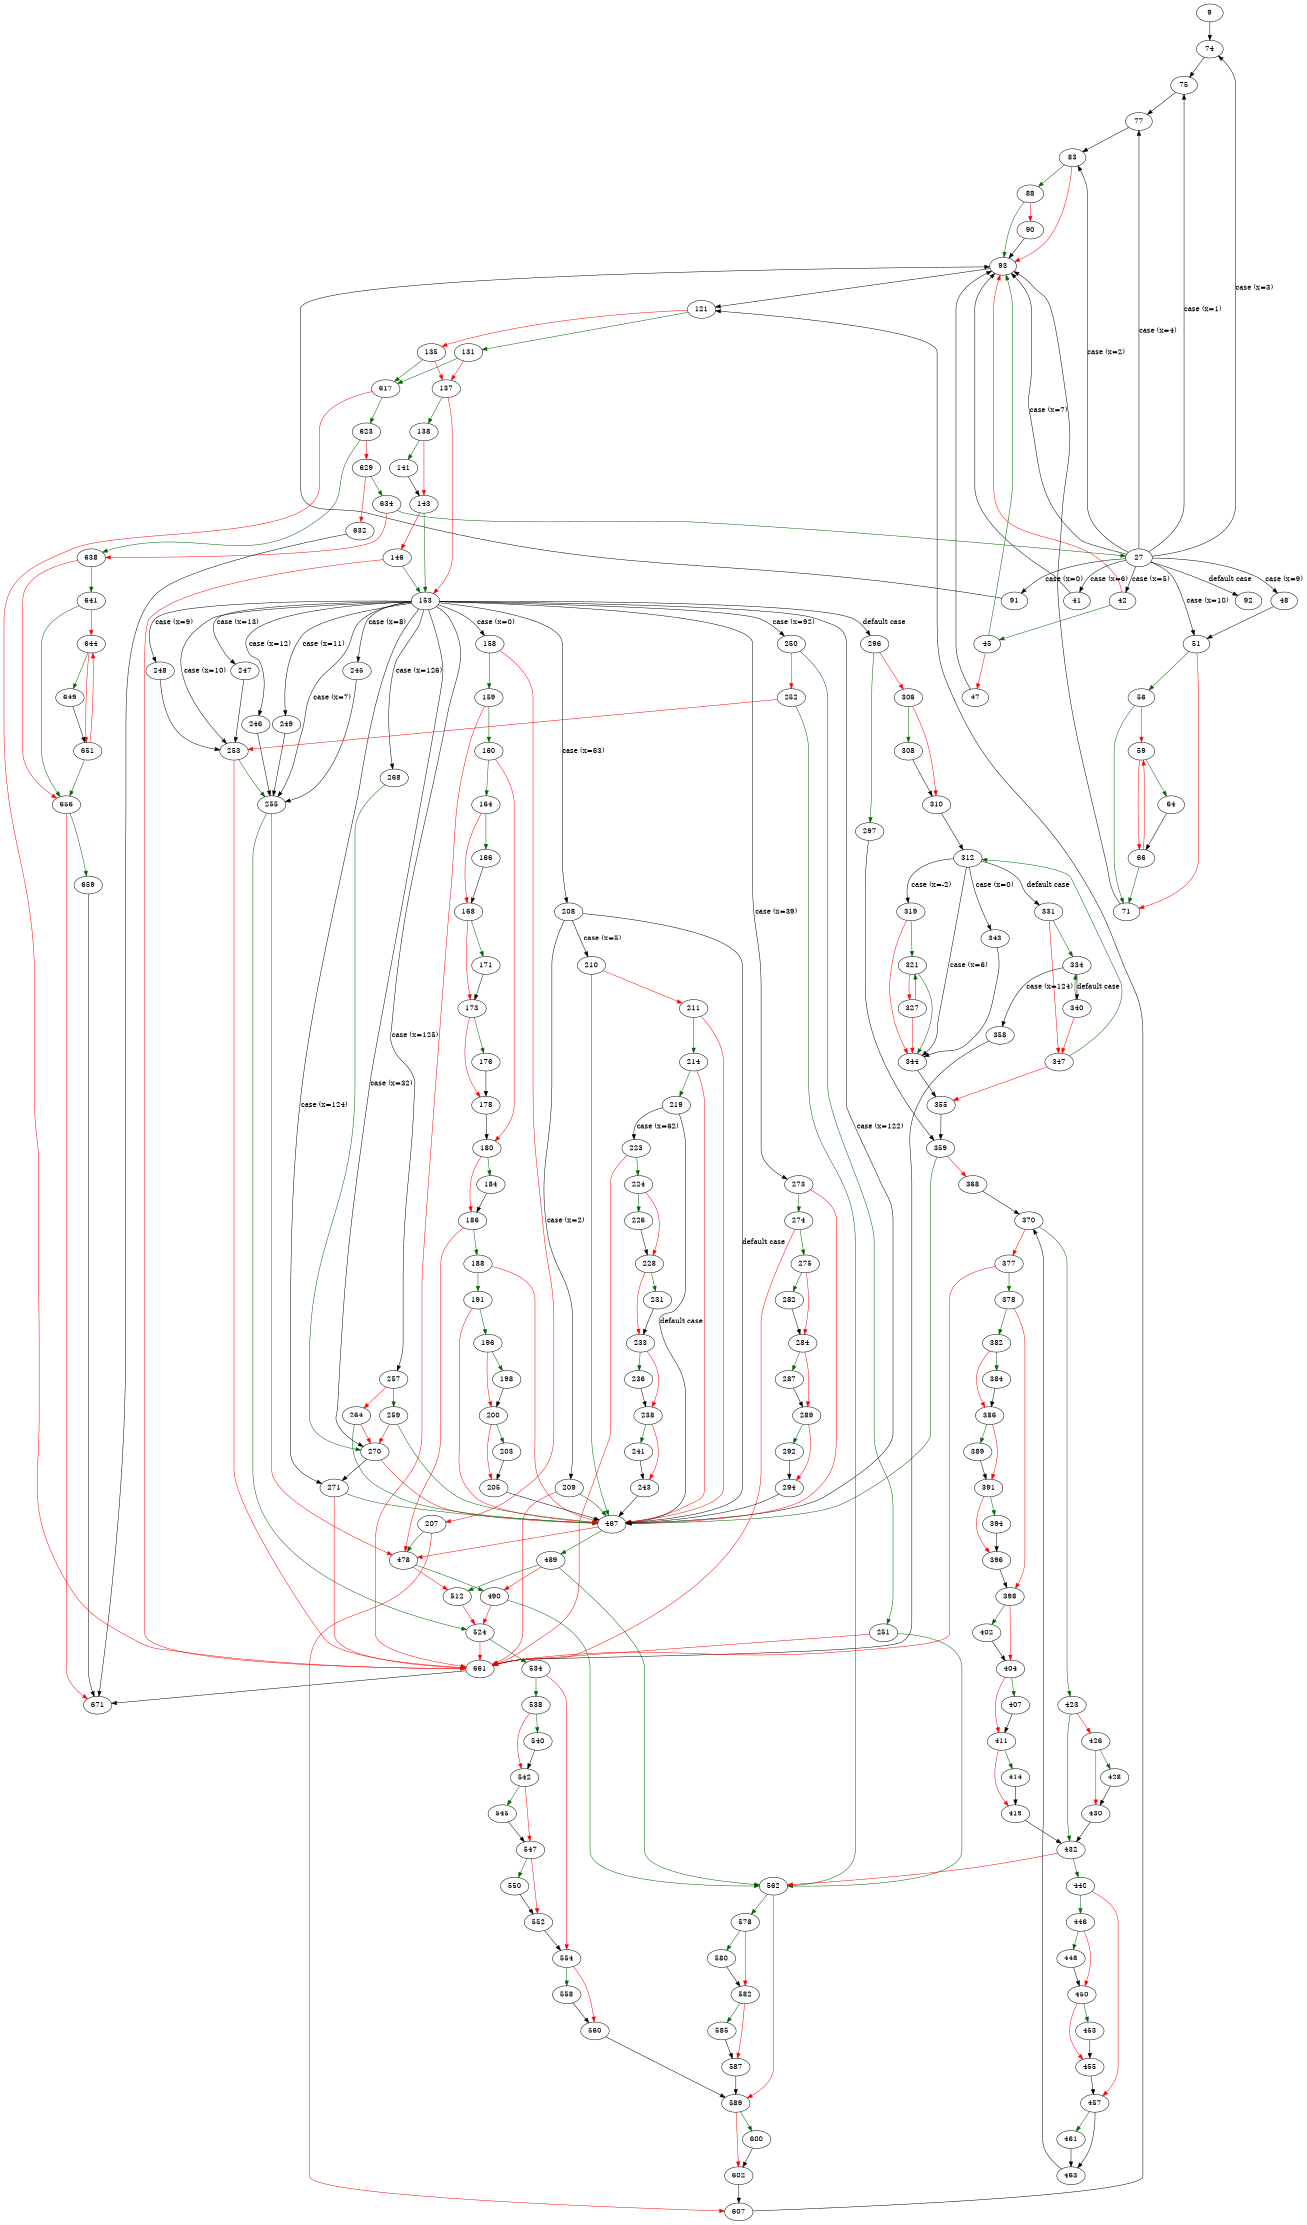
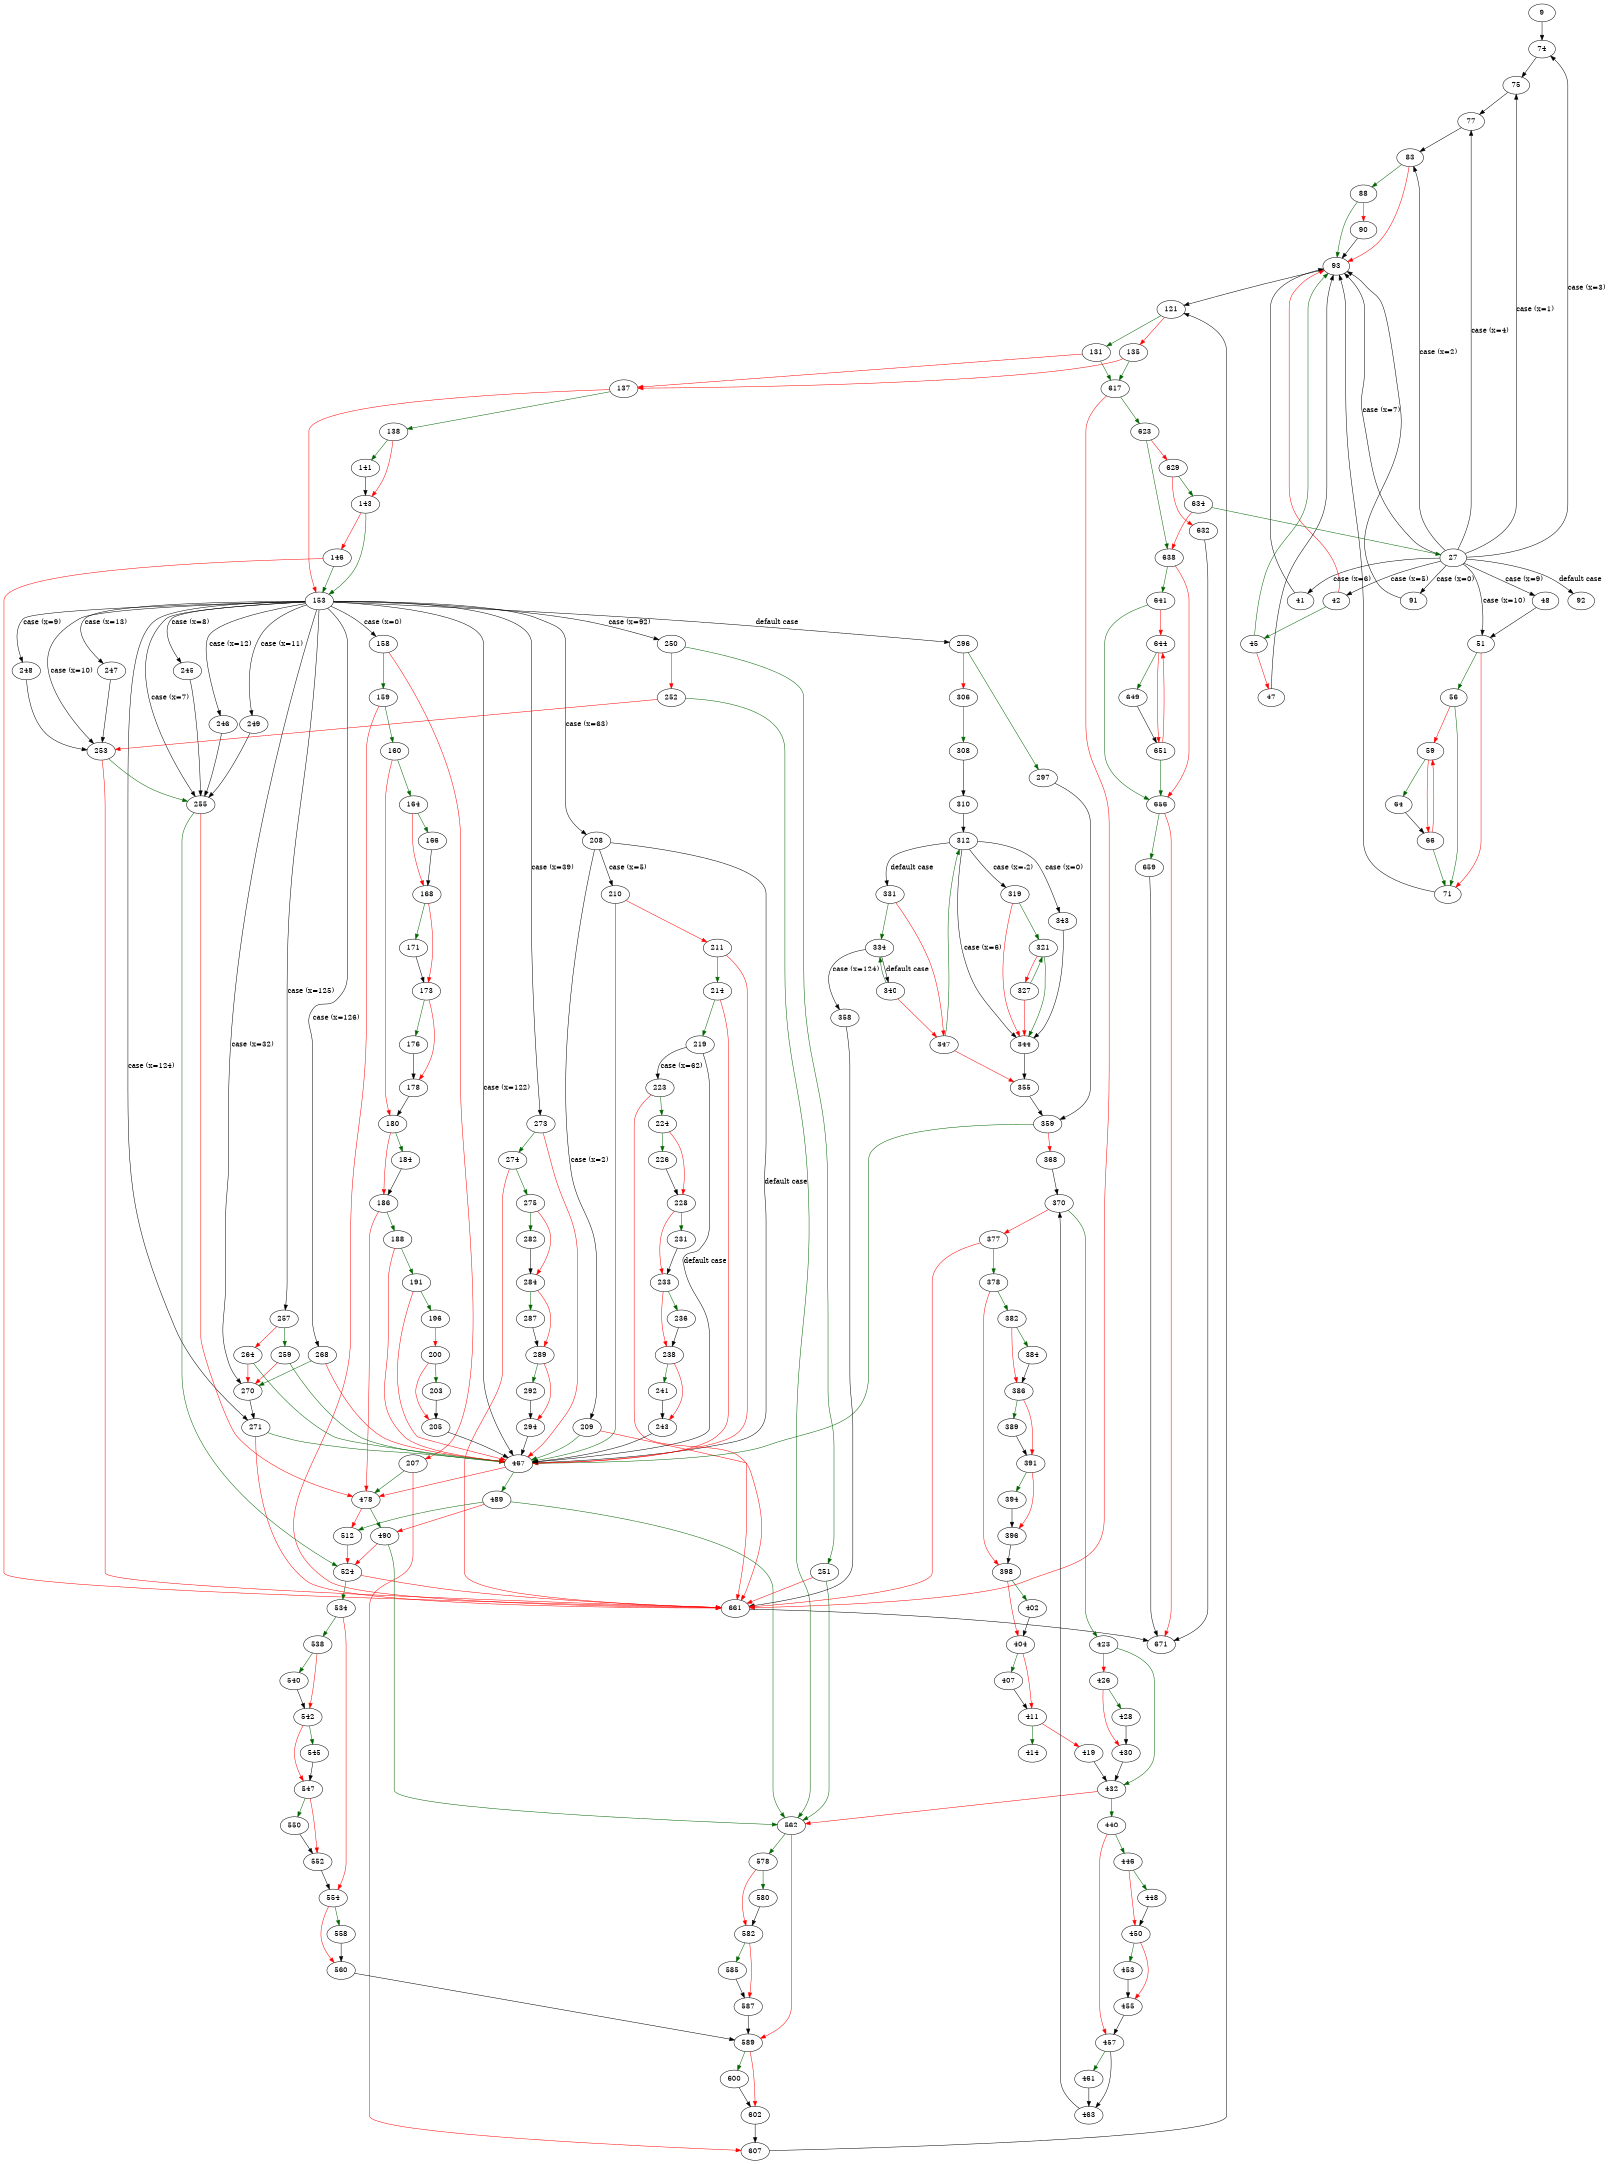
(929, 747) -> none
(507, 1379) -> none
(434, 1504) -> (395, 1442)
(1015, 1793) -> none
